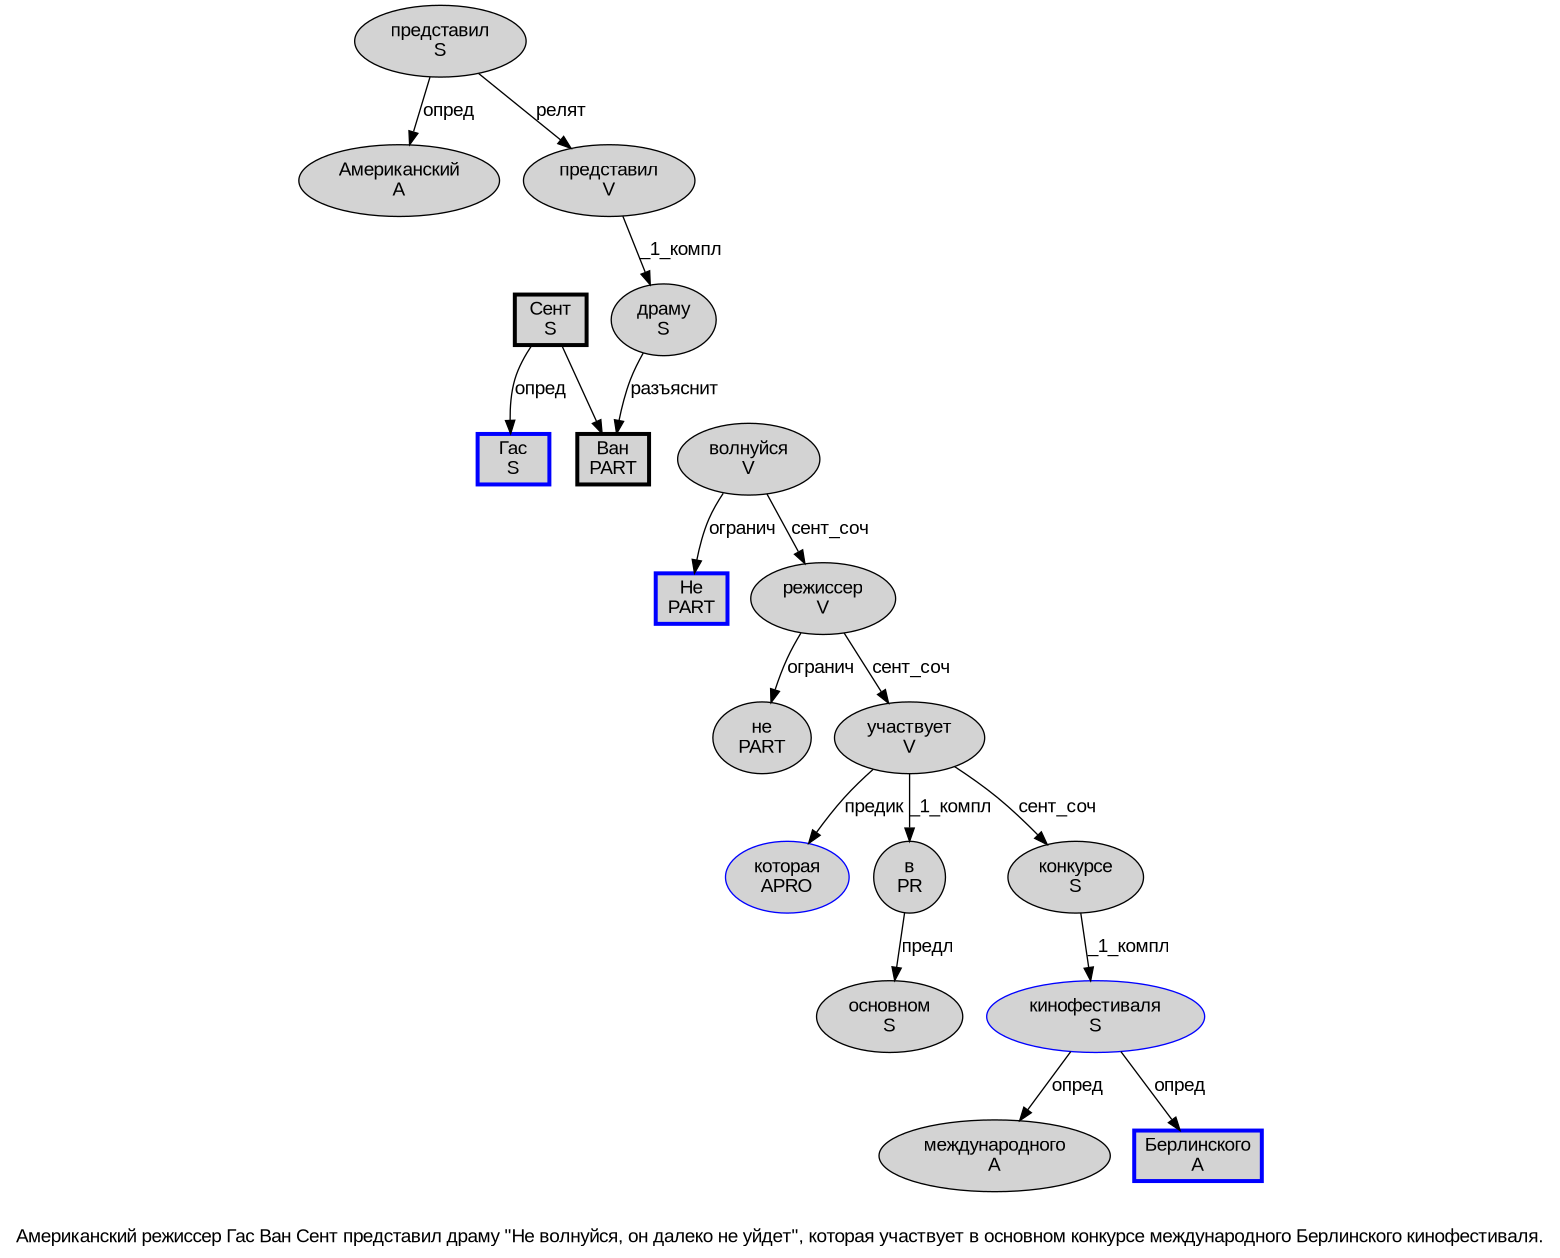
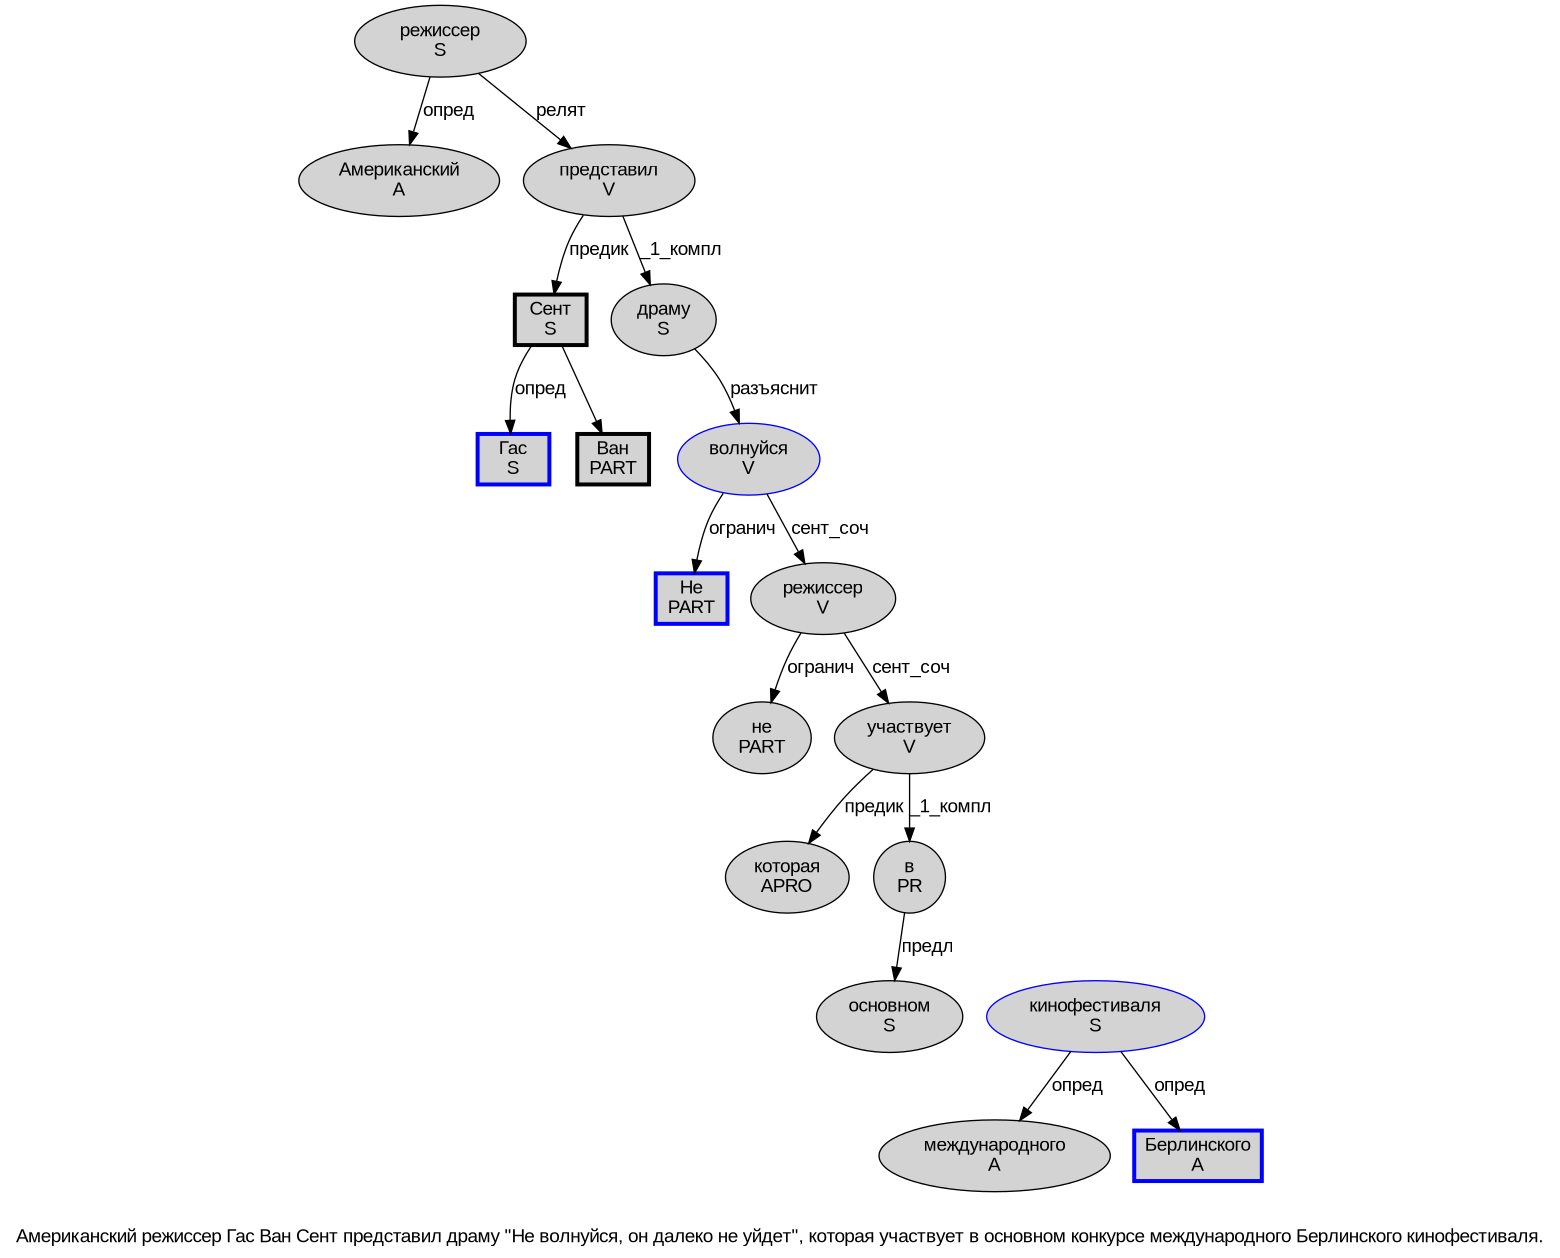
(440, 41) -> (440, 41)
none -> (567, 247)
(628, 386) -> (718, 377)
(749, 459) -> (749, 459)
(787, 877) -> (787, 877)
(1076, 877) -> none
